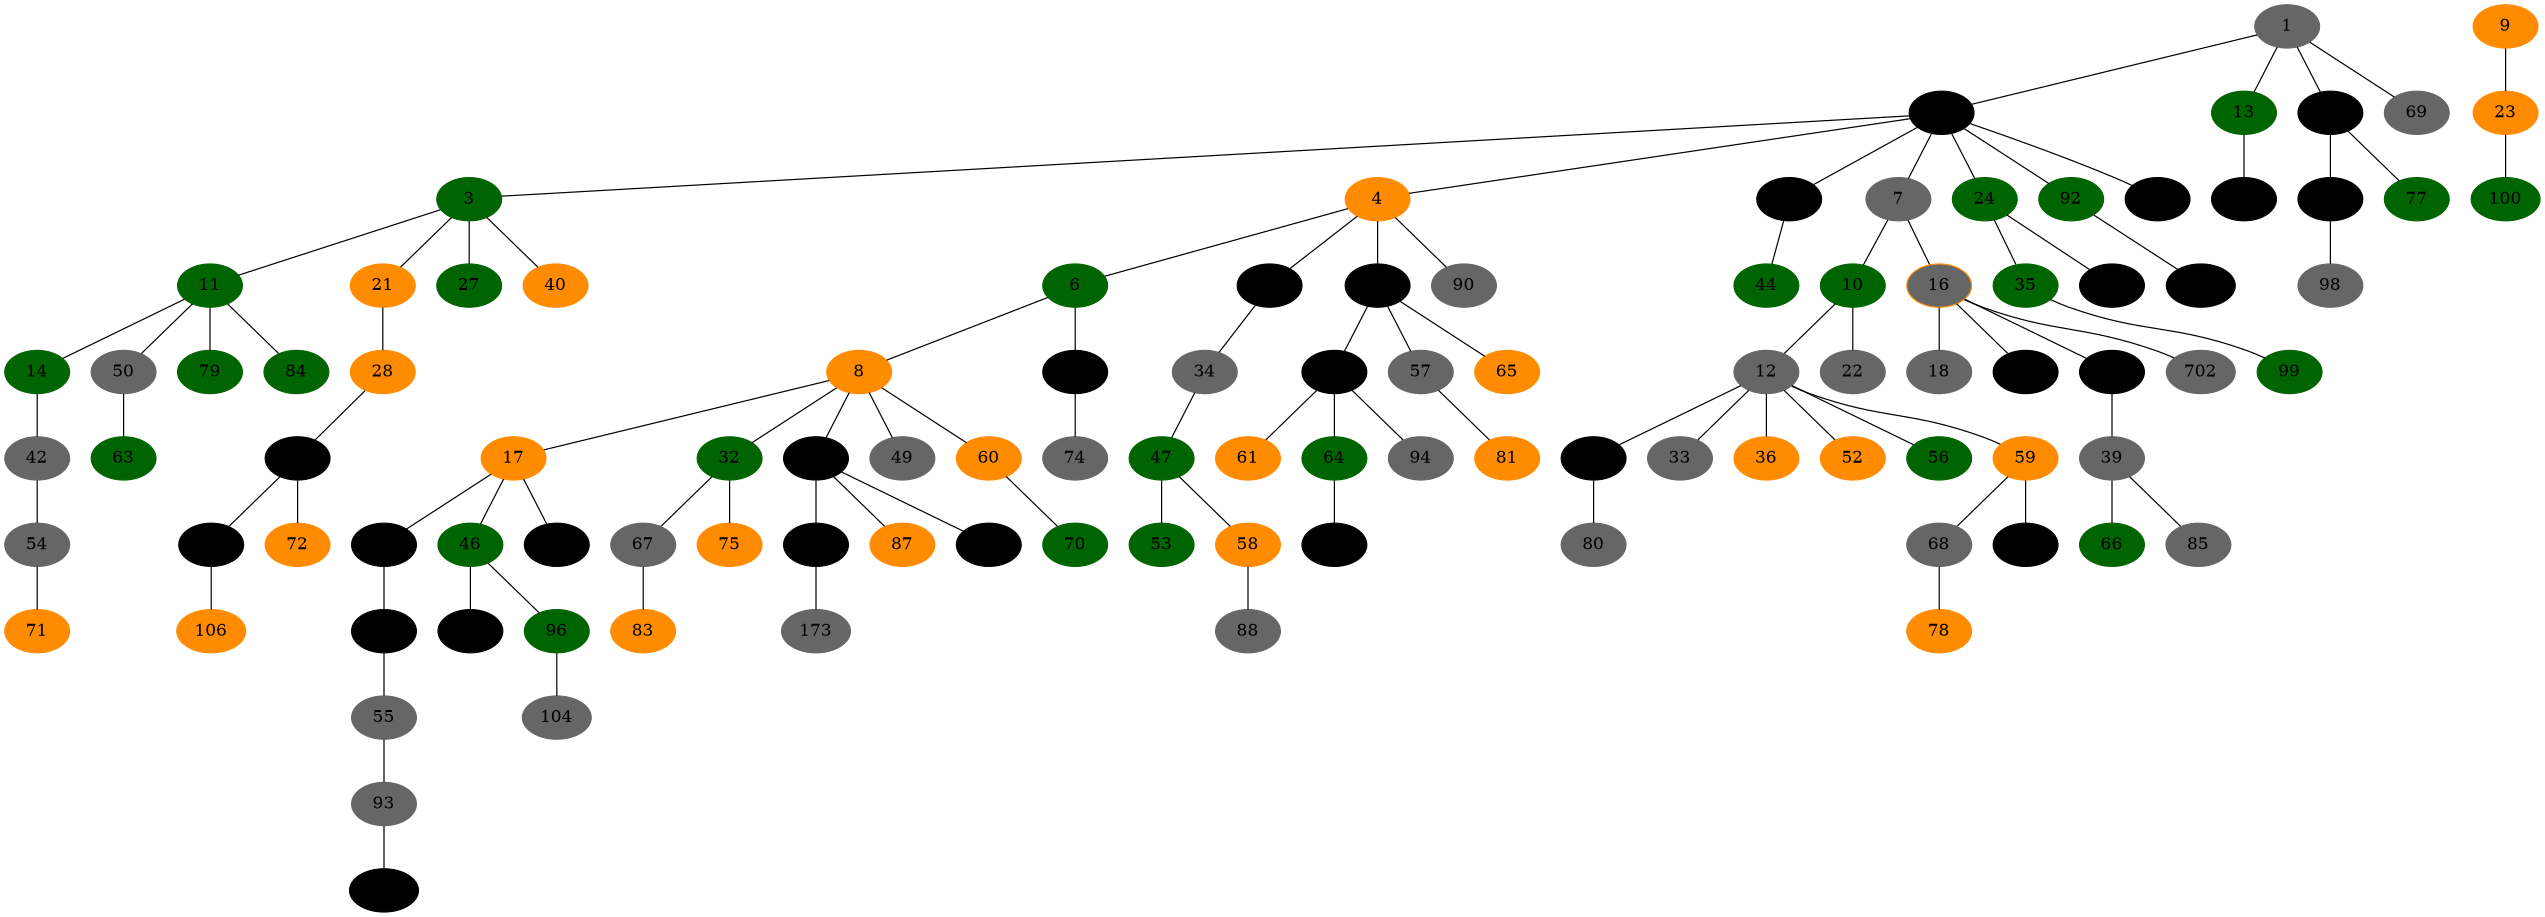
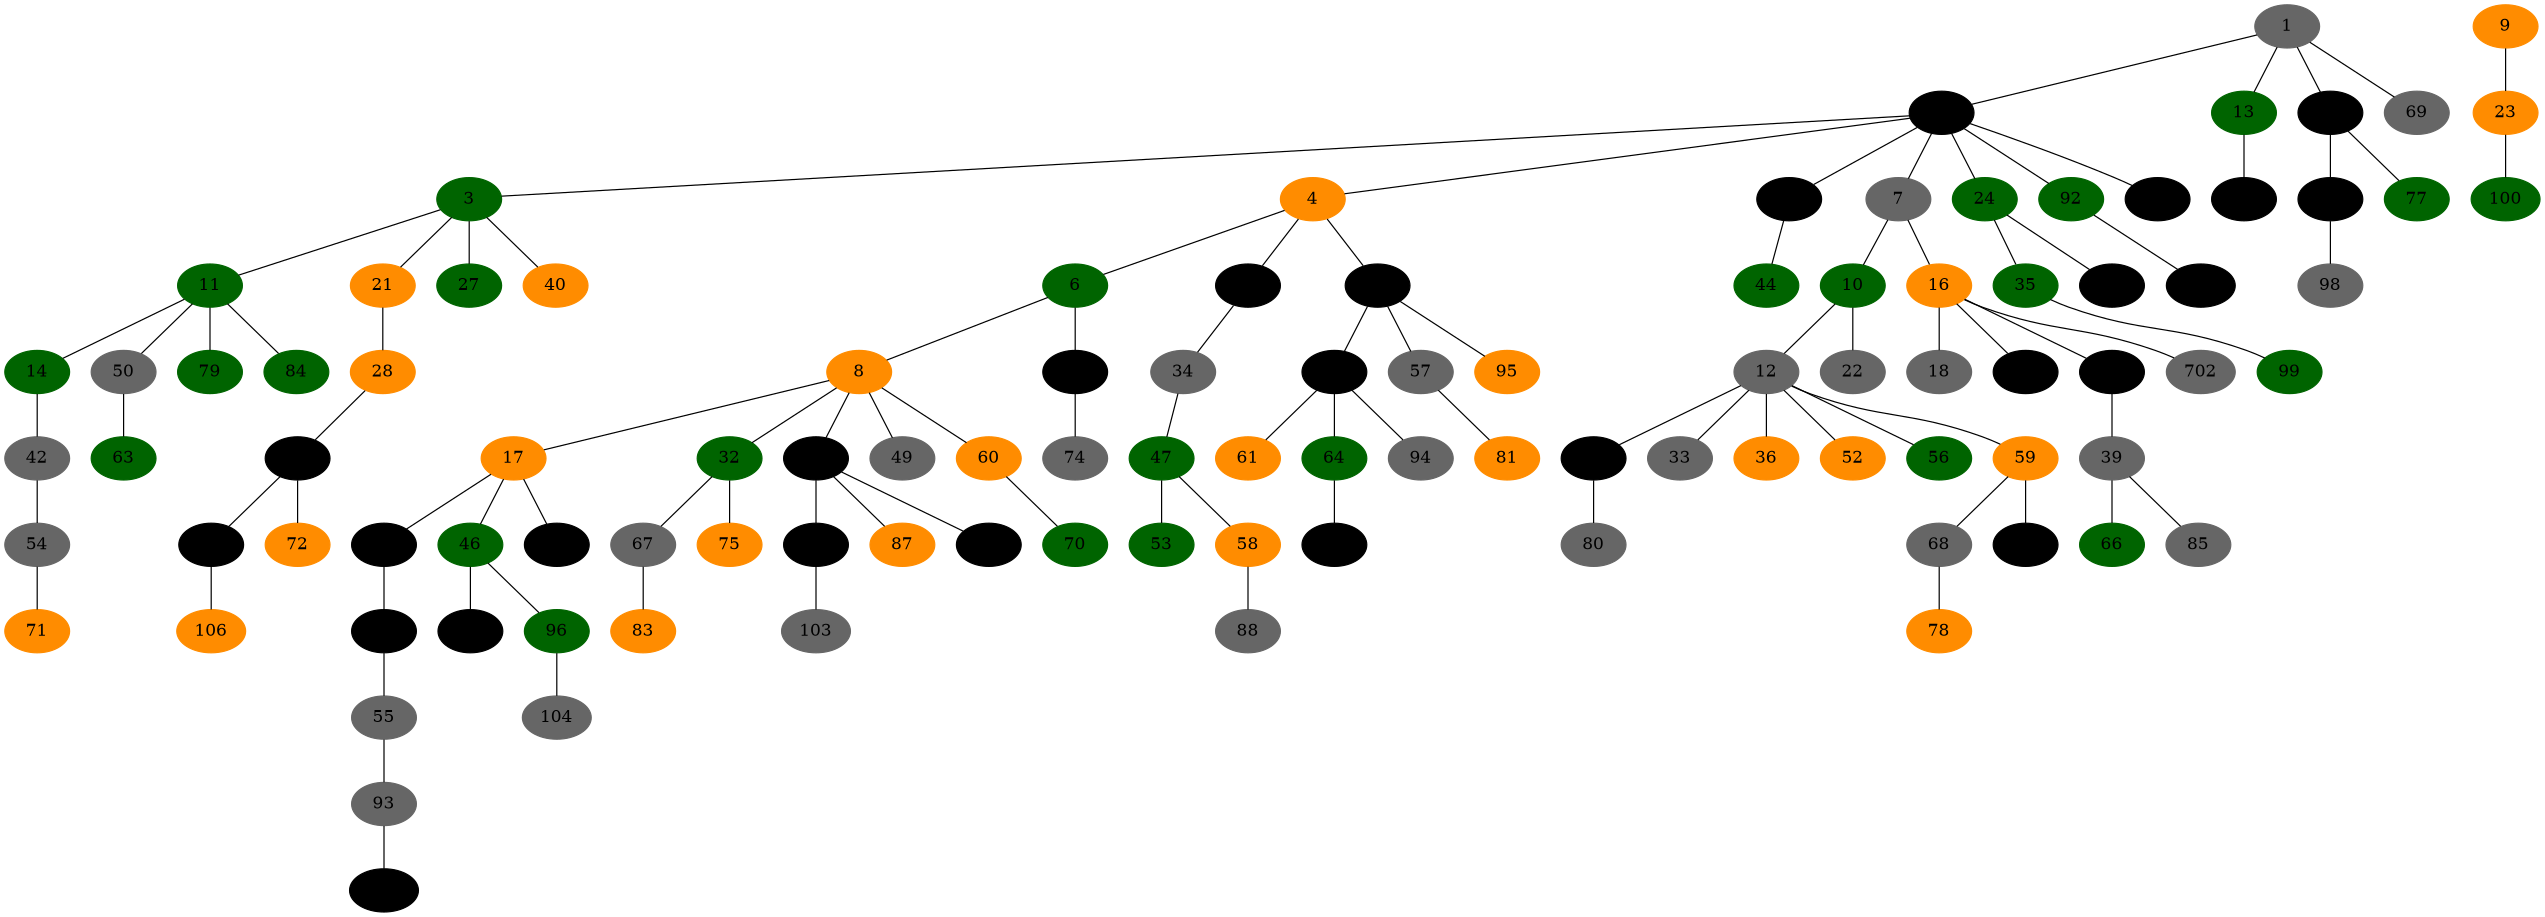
(1464, 286) -> none
(1939, 286) -> (1939, 286)
(1507, 372) -> (1507, 372)
(816, 631) -> (816, 631)
